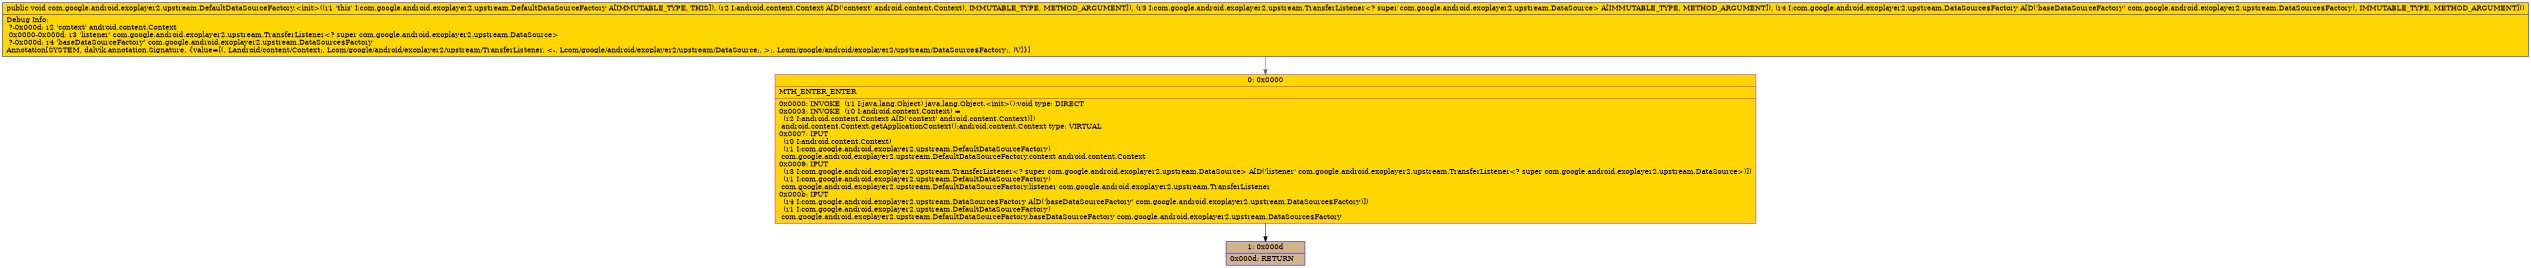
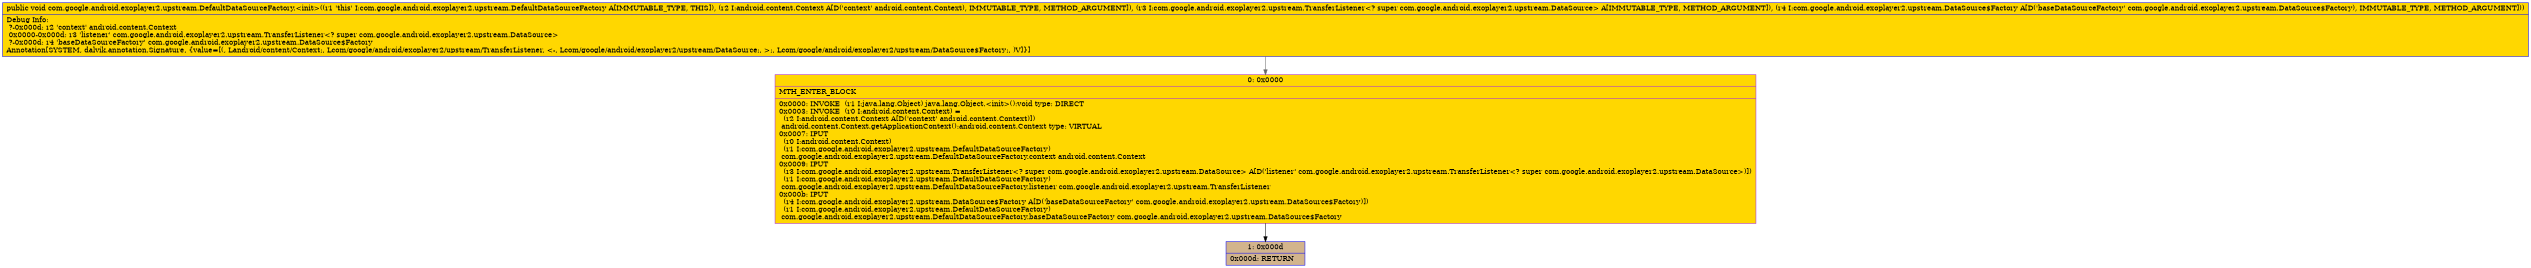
(818, 92) -> (818, 92)
